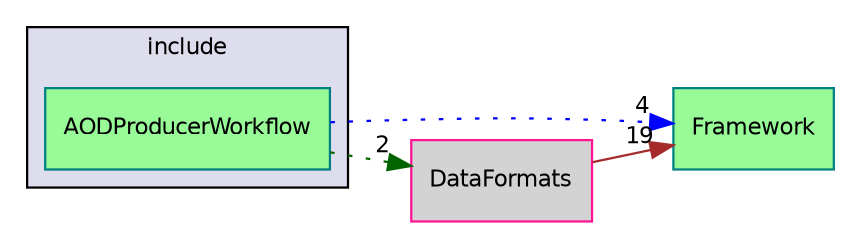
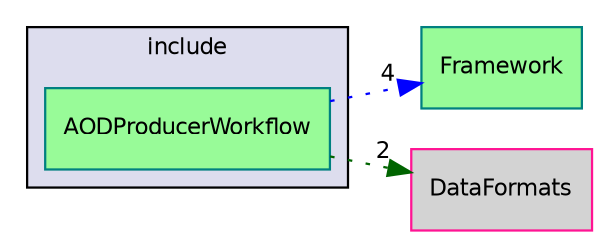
(622, 156) -> none
